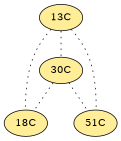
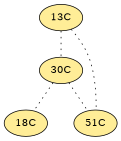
(30, 67) -> none
